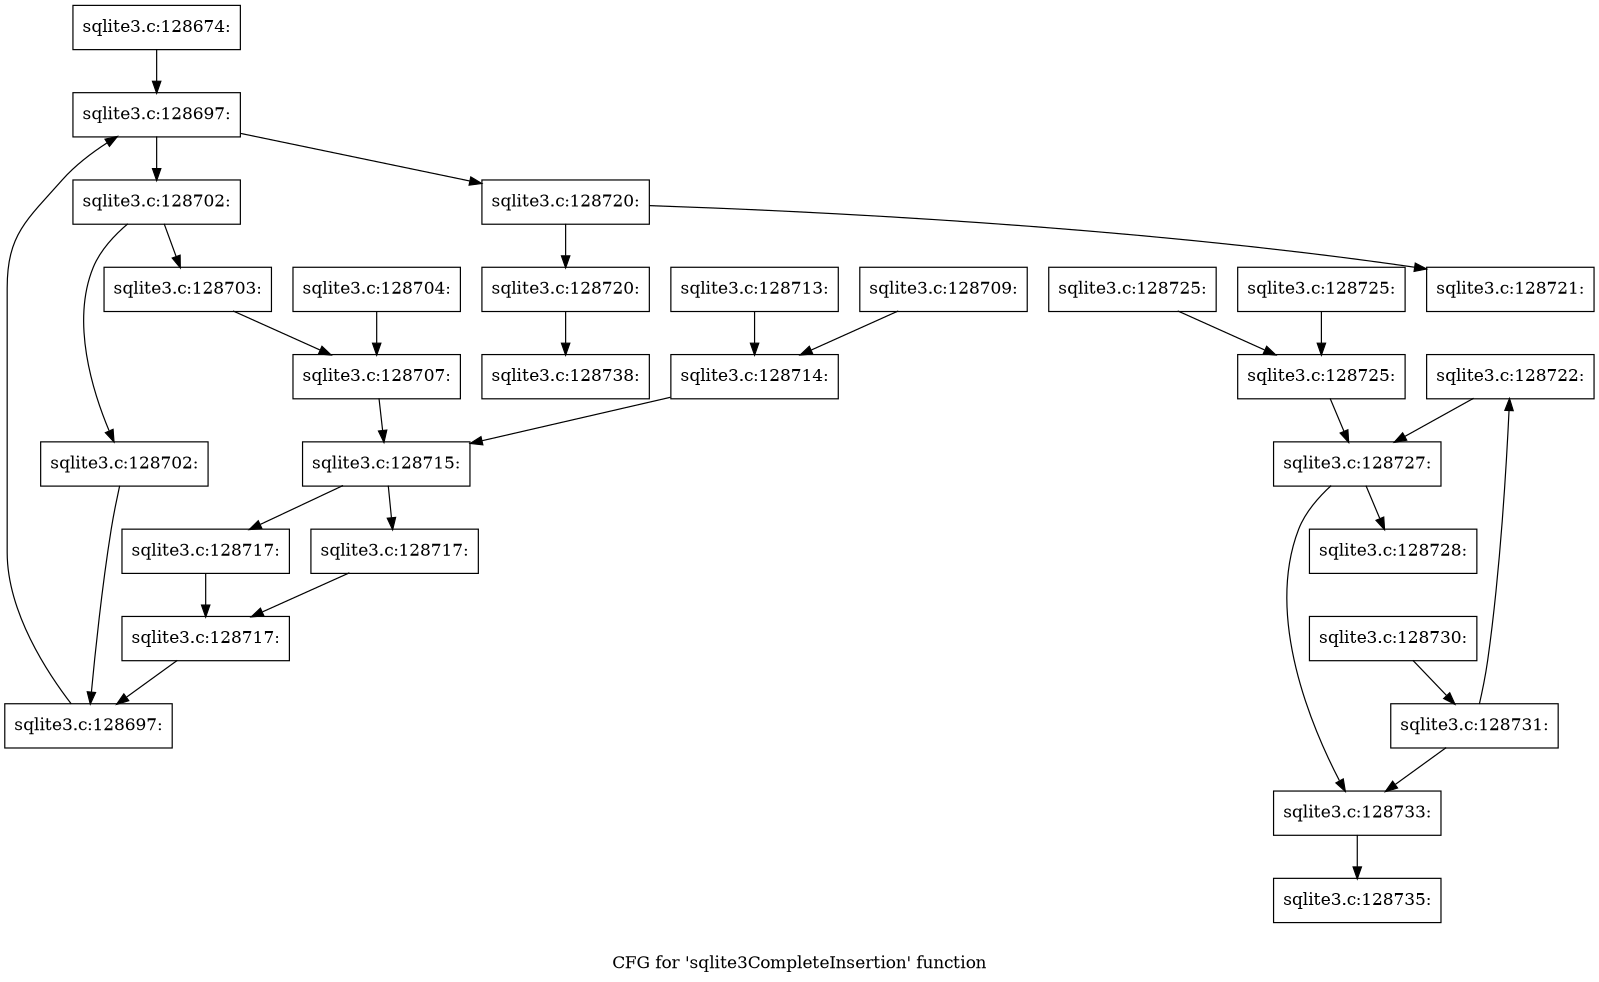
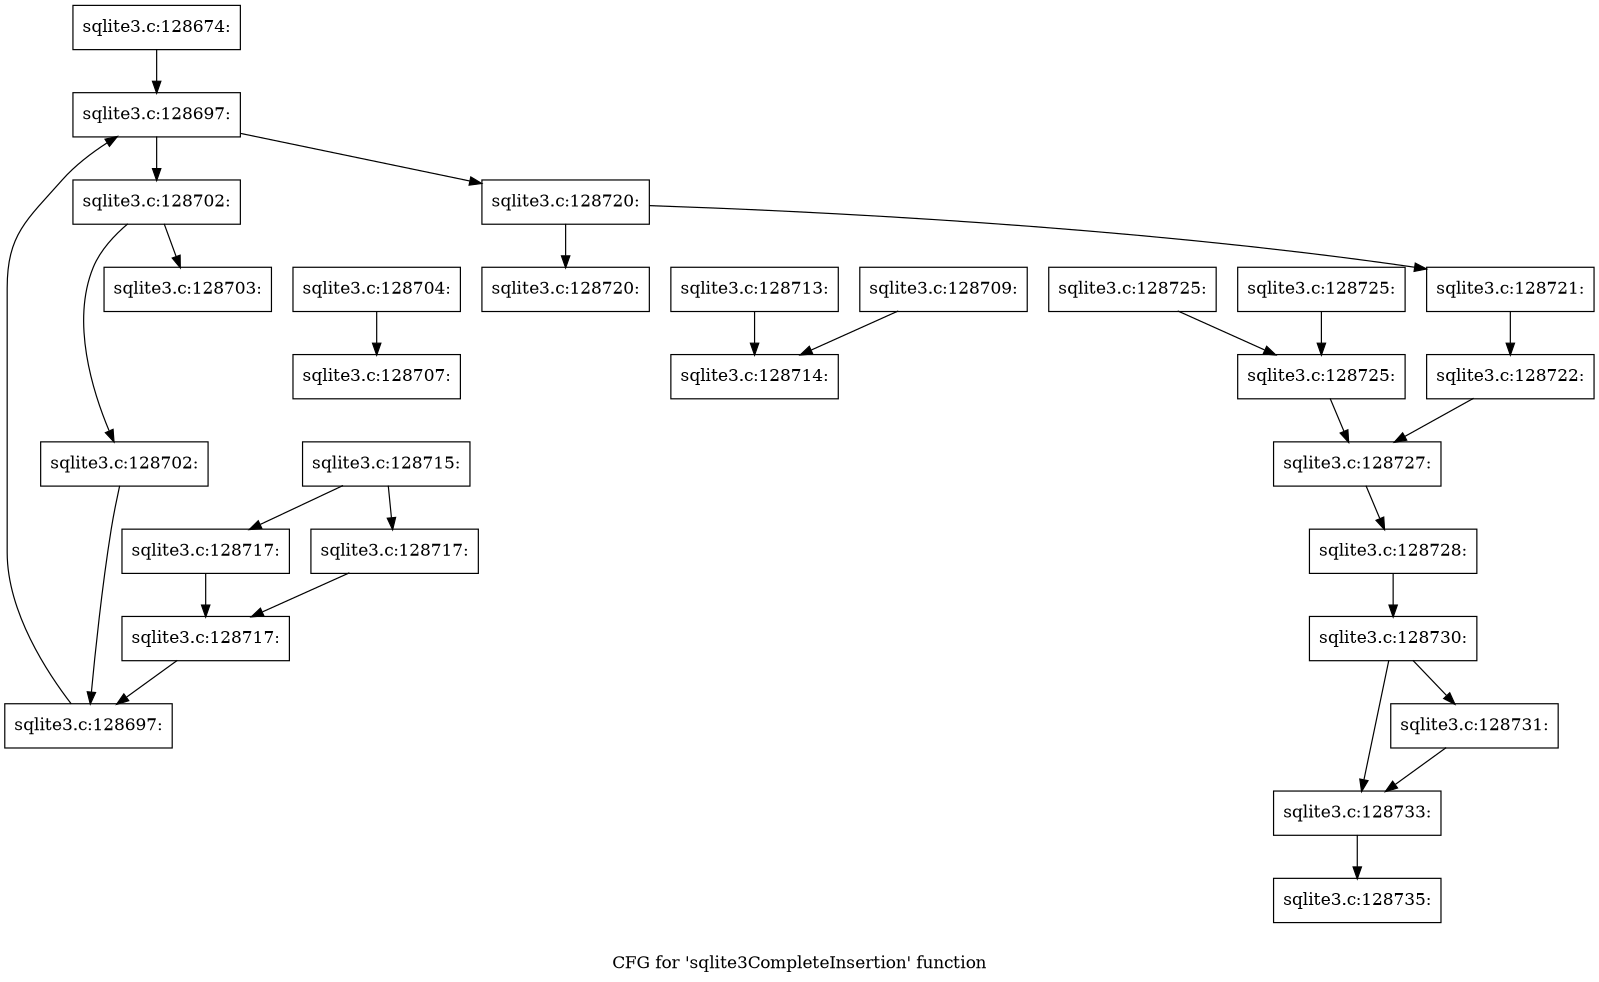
(276, 330) -> none
(566, 377) -> none
(381, 414) -> none
(576, 419) -> none
(1499, 558) -> (1510, 327)
none -> (1393, 589)
(1289, 631) -> (1376, 720)
